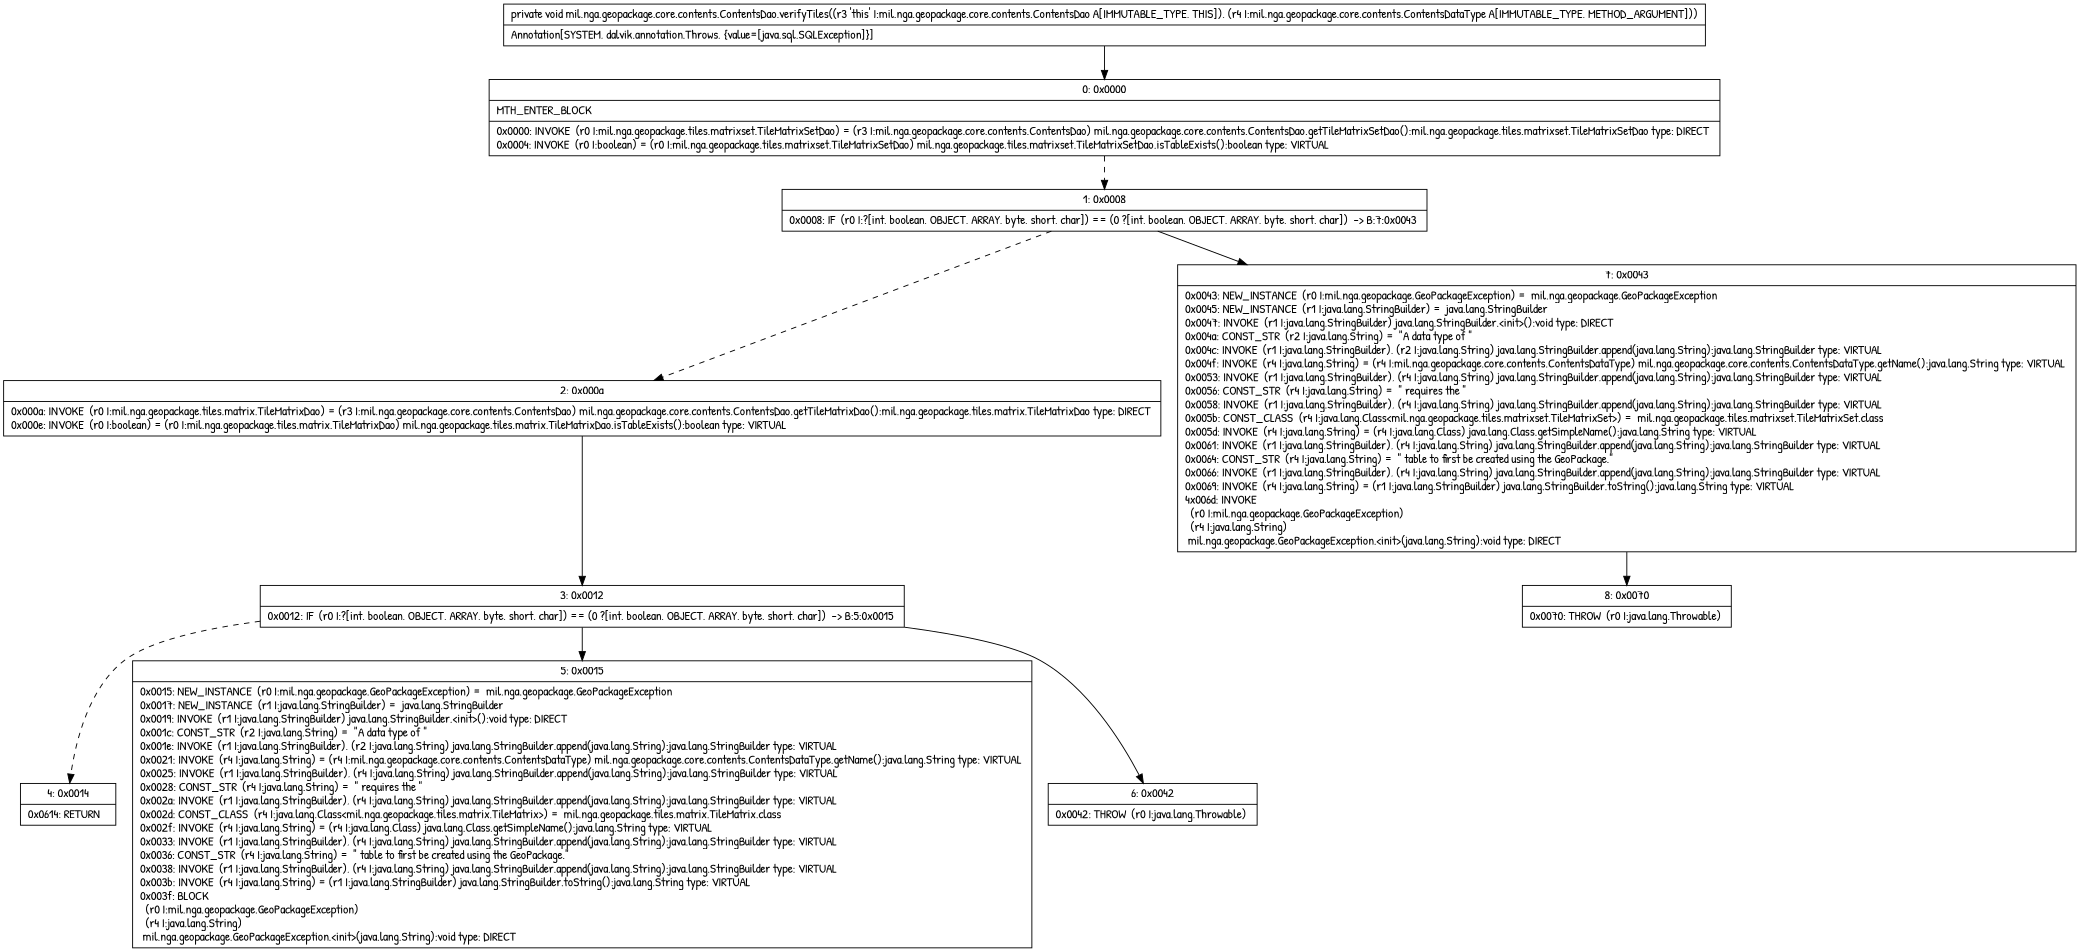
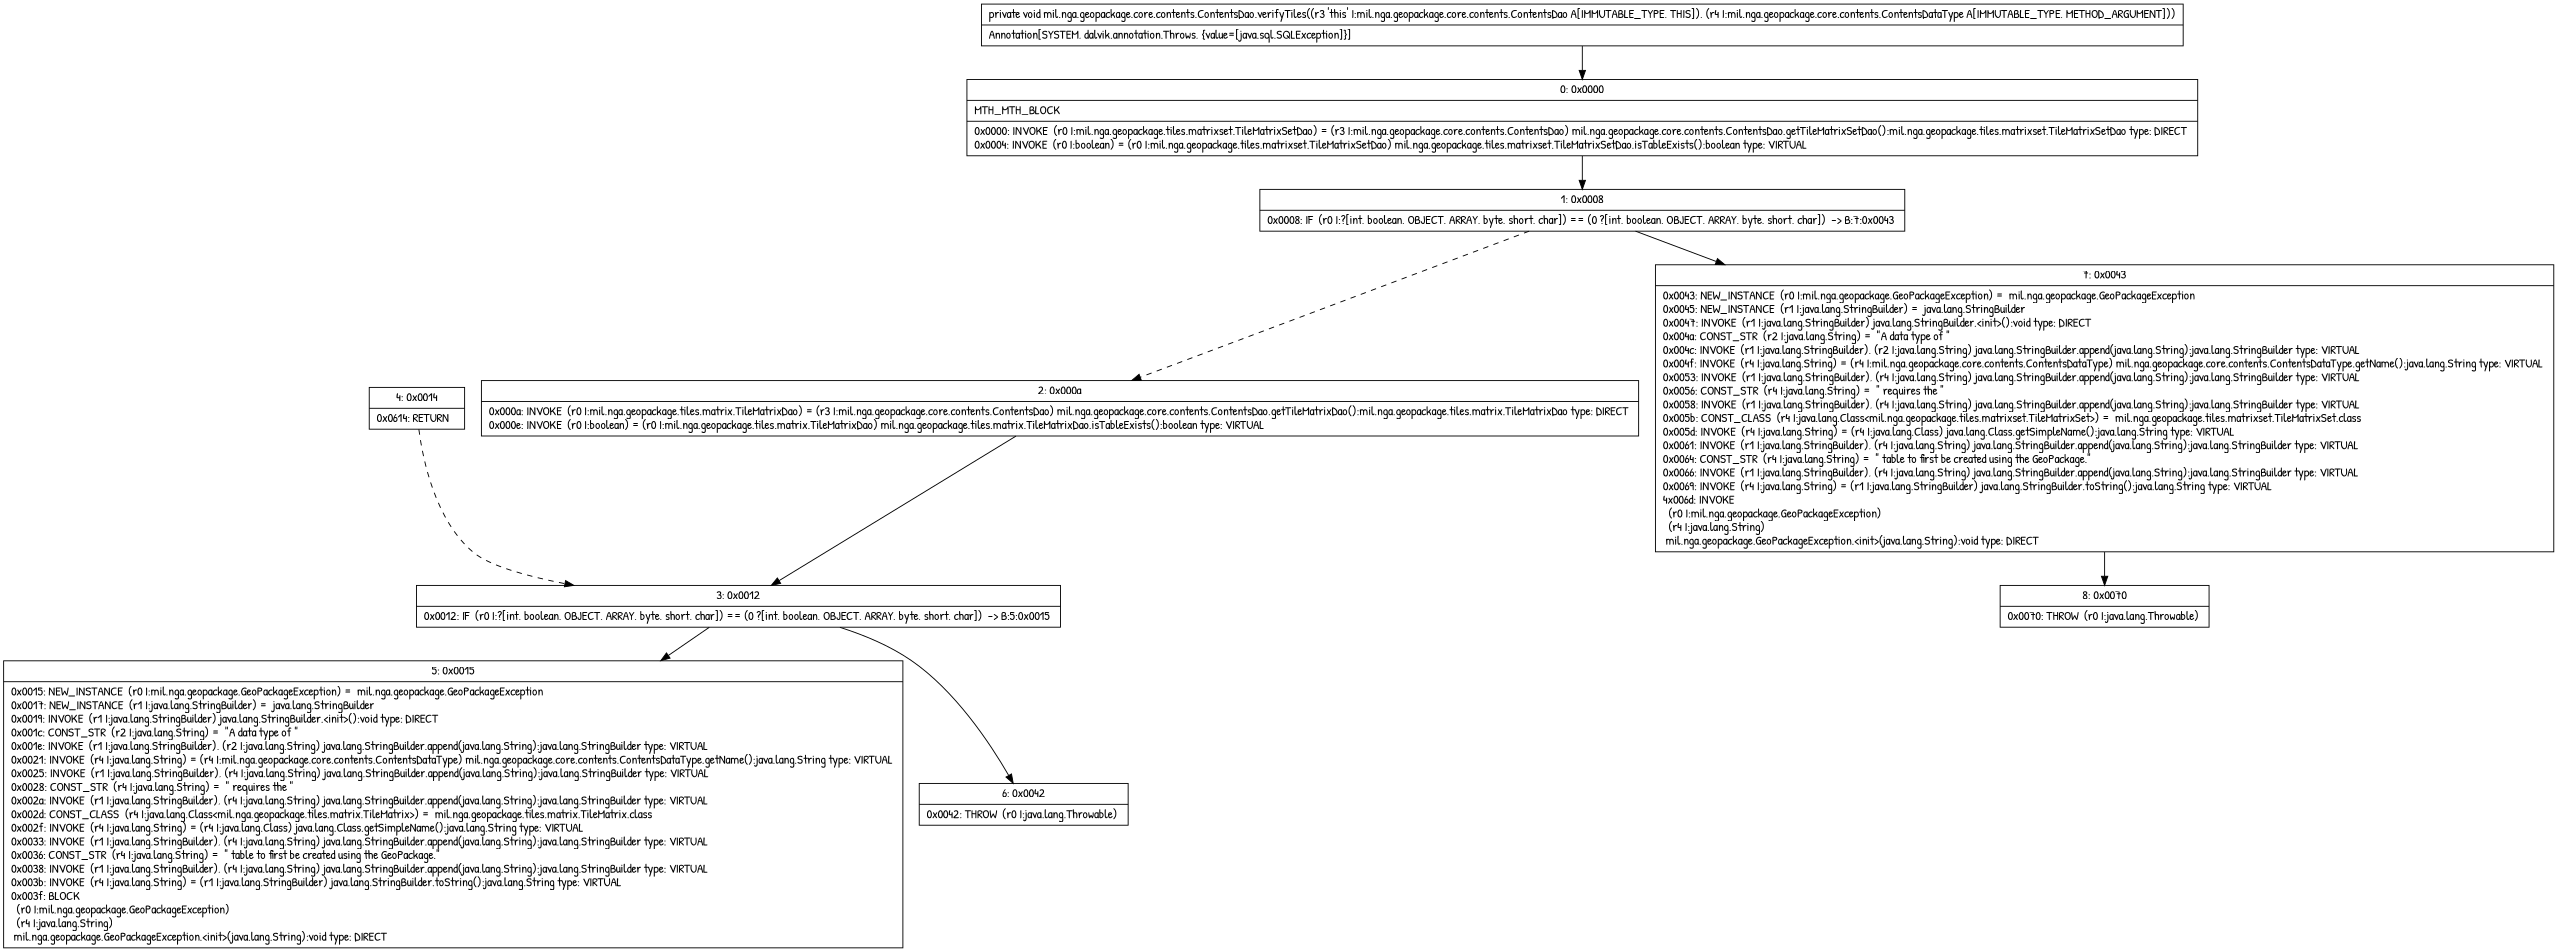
(545, 110) -> (1017, 110)
(1105, 168) -> (1582, 168)
(130, 657) -> (459, 538)
